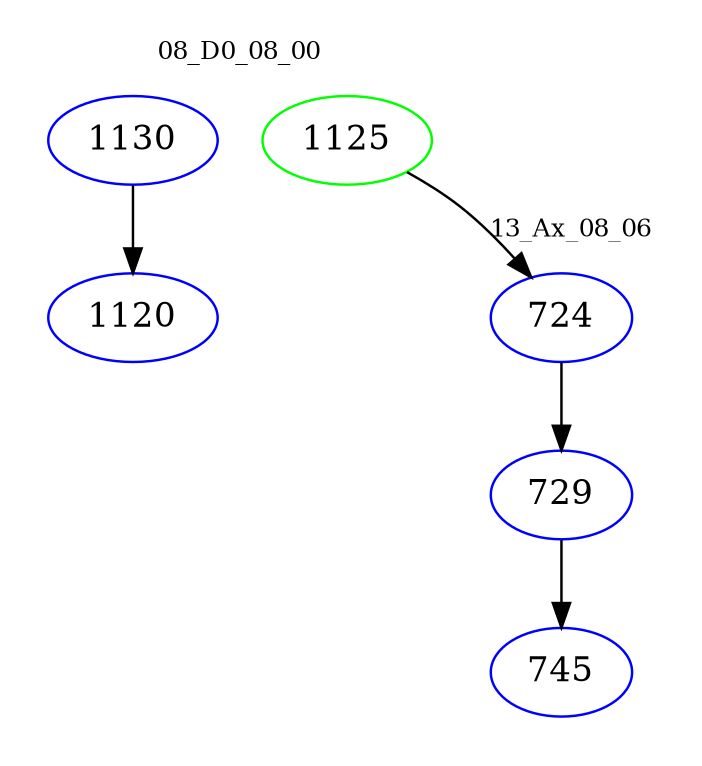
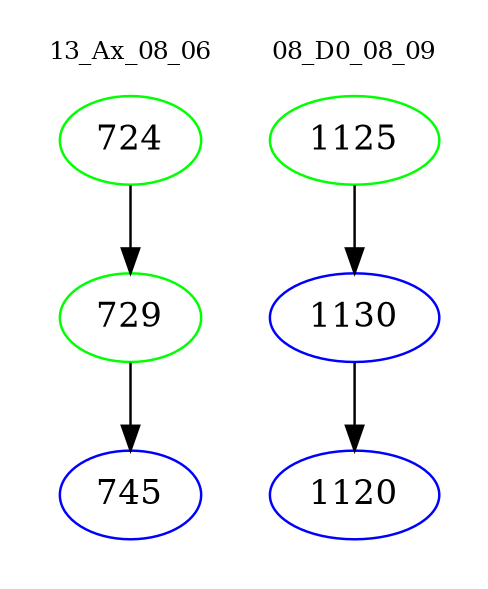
(240, 53) -> (355, 53)
(486, 229) -> (355, 217)
(561, 318) -> (131, 140)
(561, 495) -> (131, 318)
